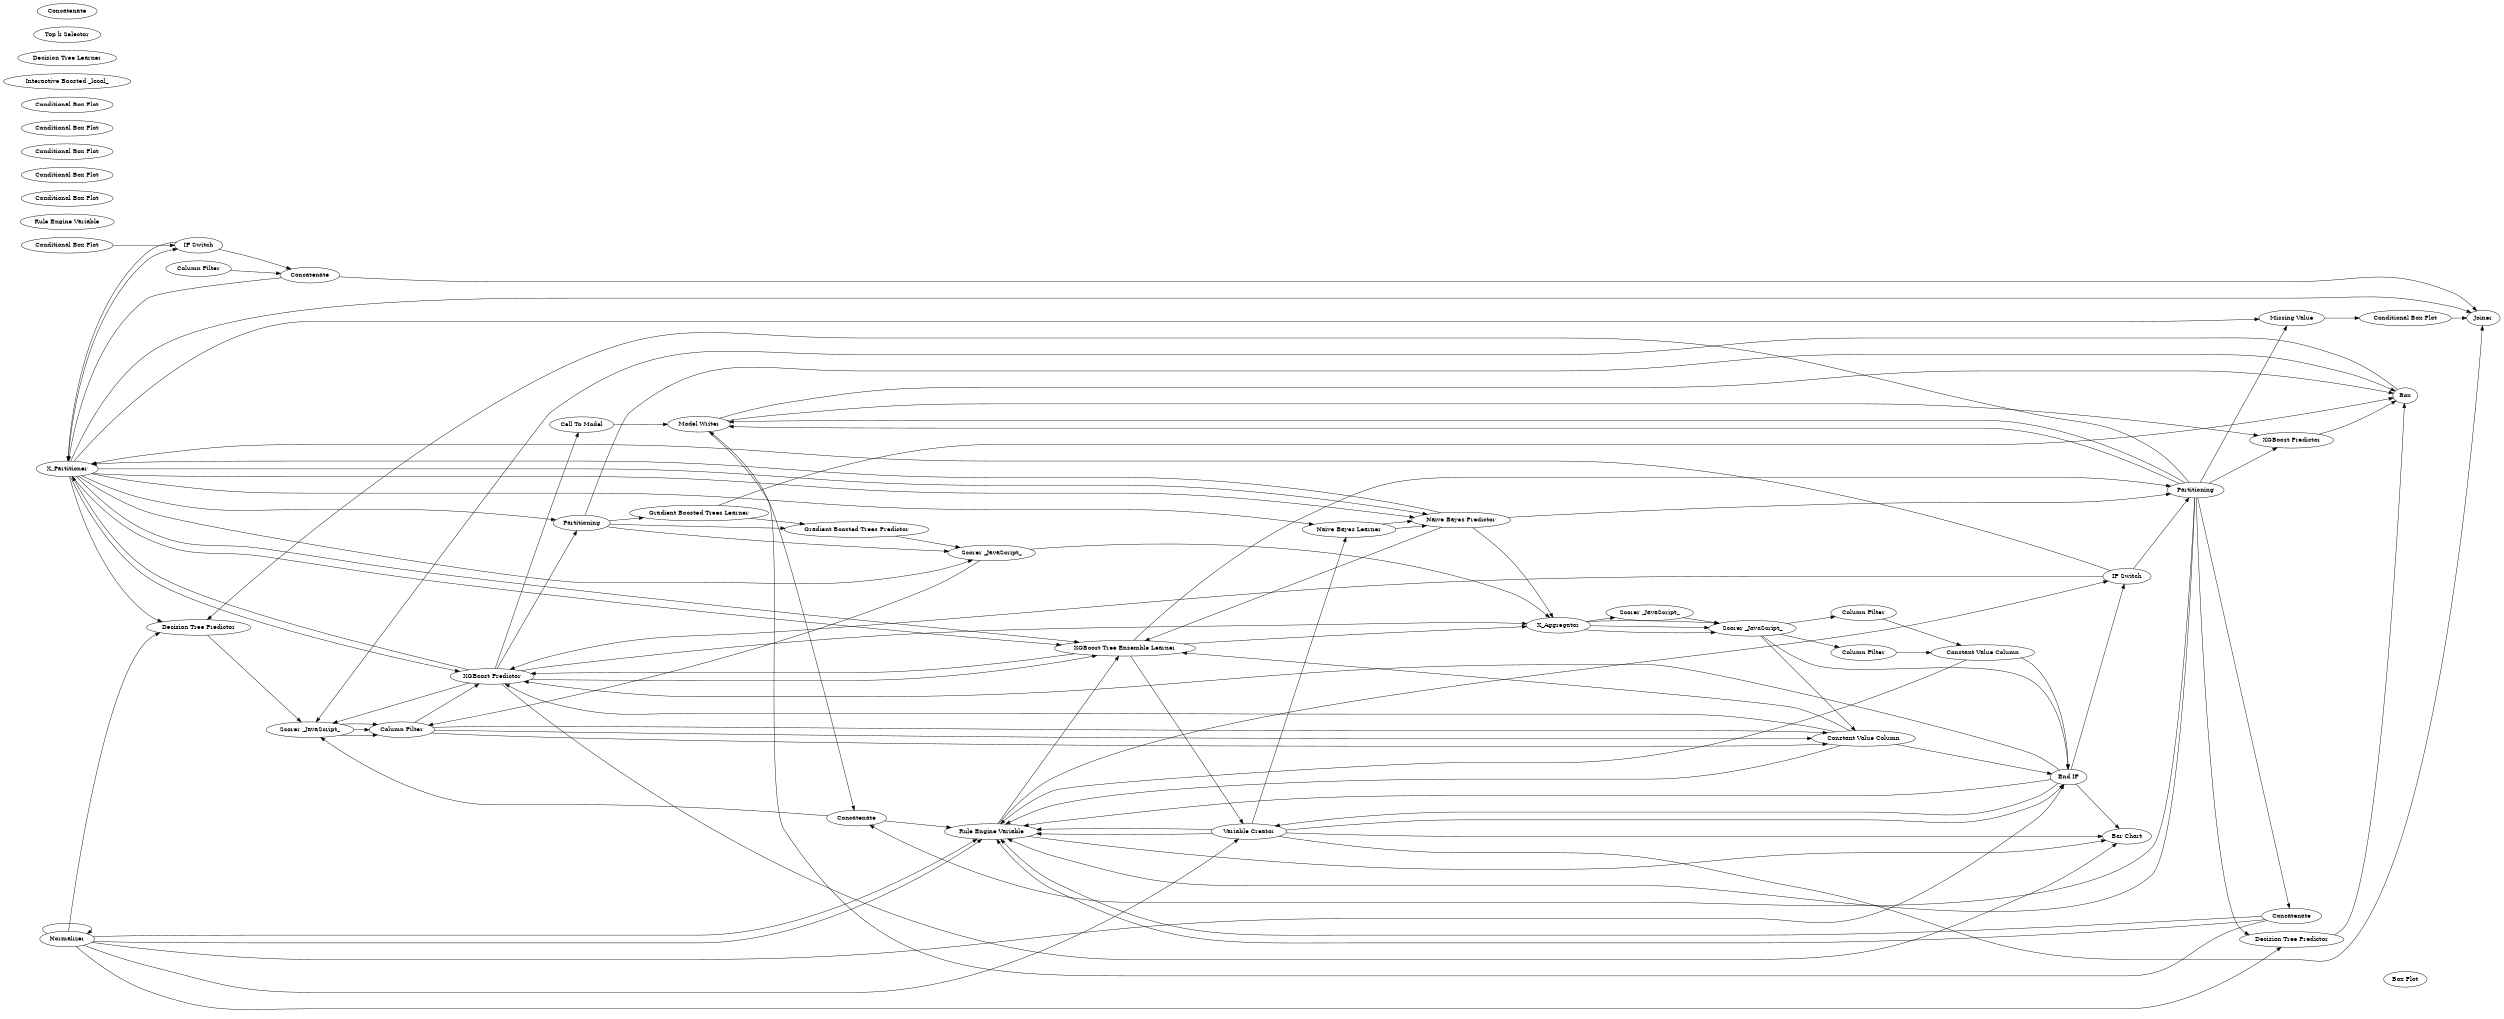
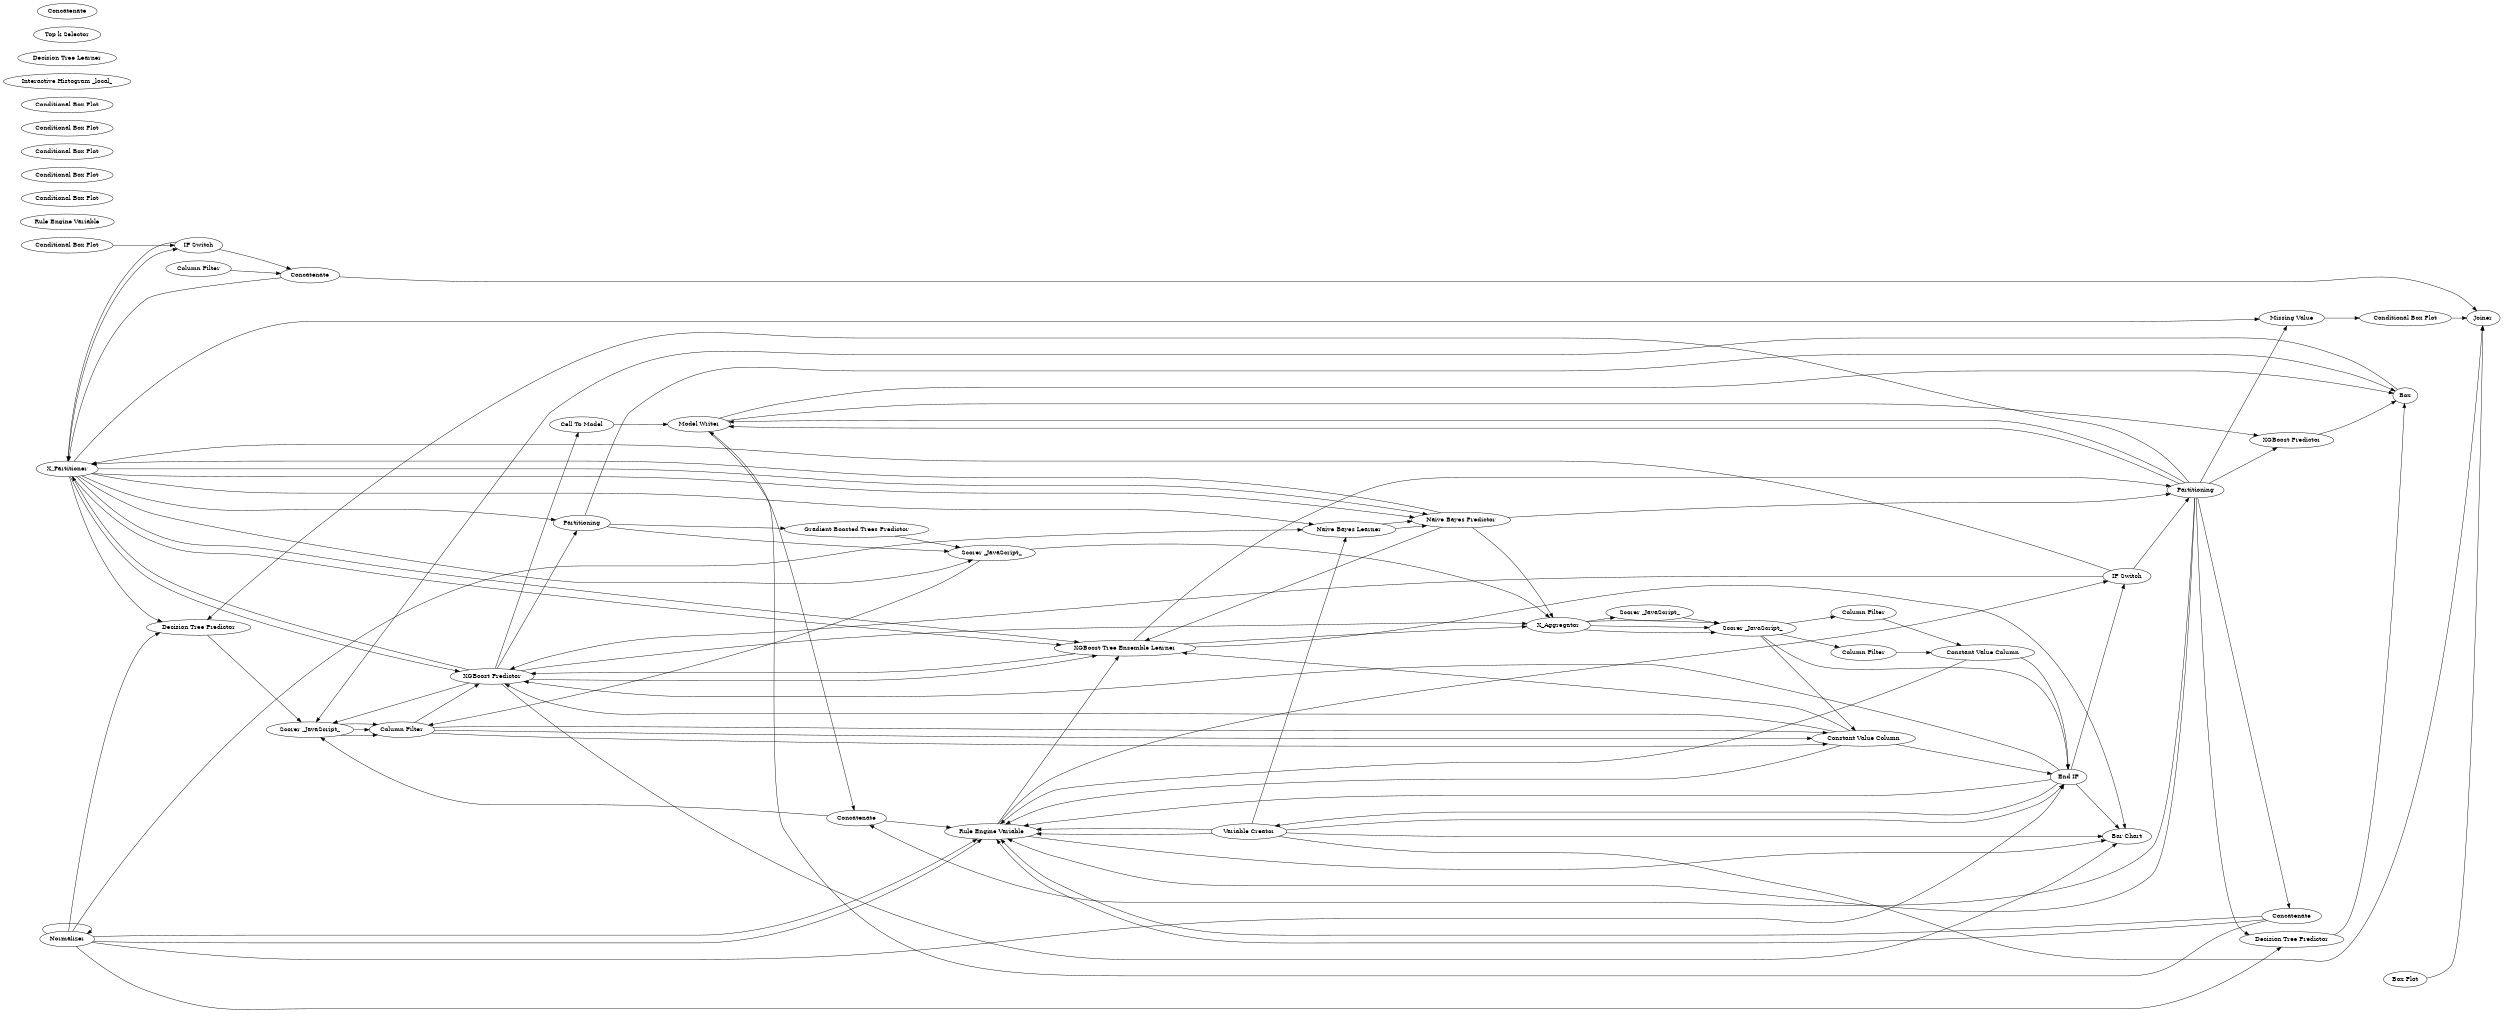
(67, 81) -> (67, 81)
(1238, 298) -> (2474, 662)
(699, 513) -> none
(1188, 742) -> (1721, 586)
(674, 992) -> (616, 566)
